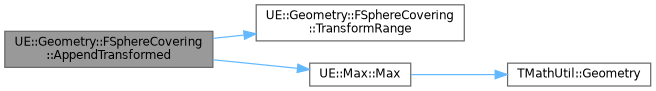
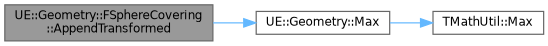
(360, 23) -> none
(360, 75) -> (323, 23)
(579, 75) -> (488, 23)
